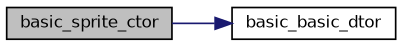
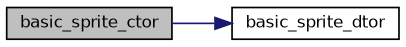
(314, 23) -> (316, 23)
